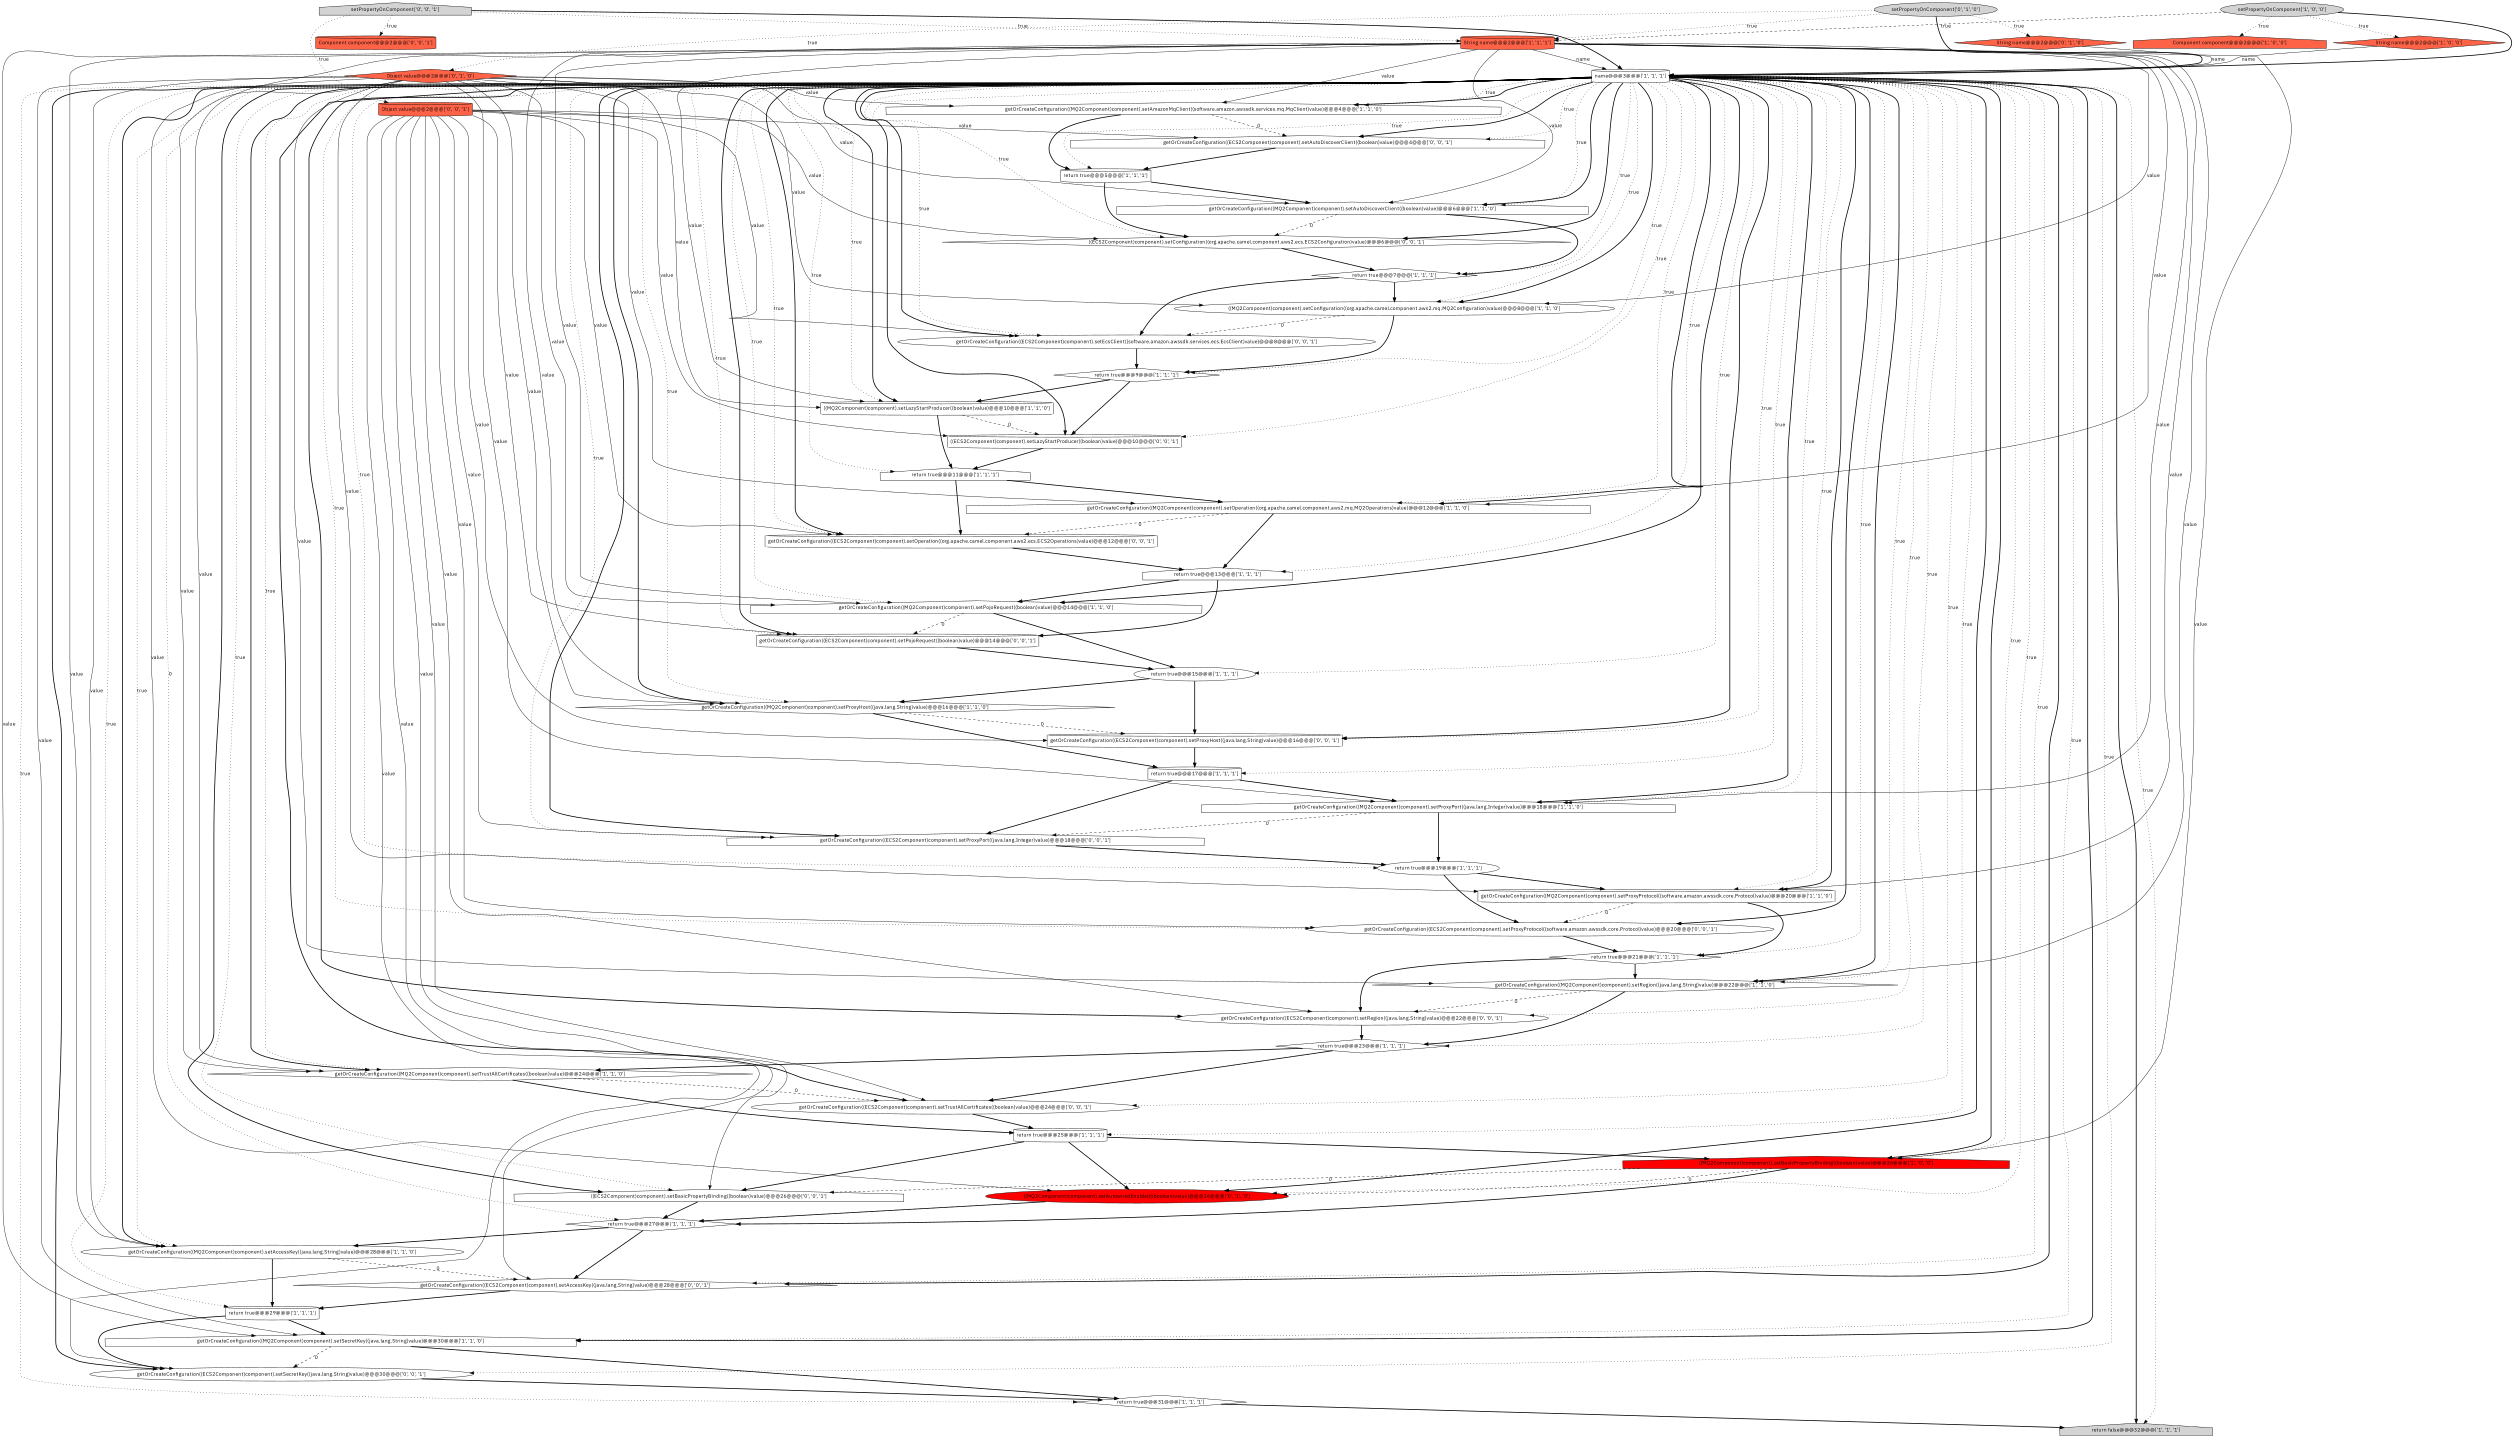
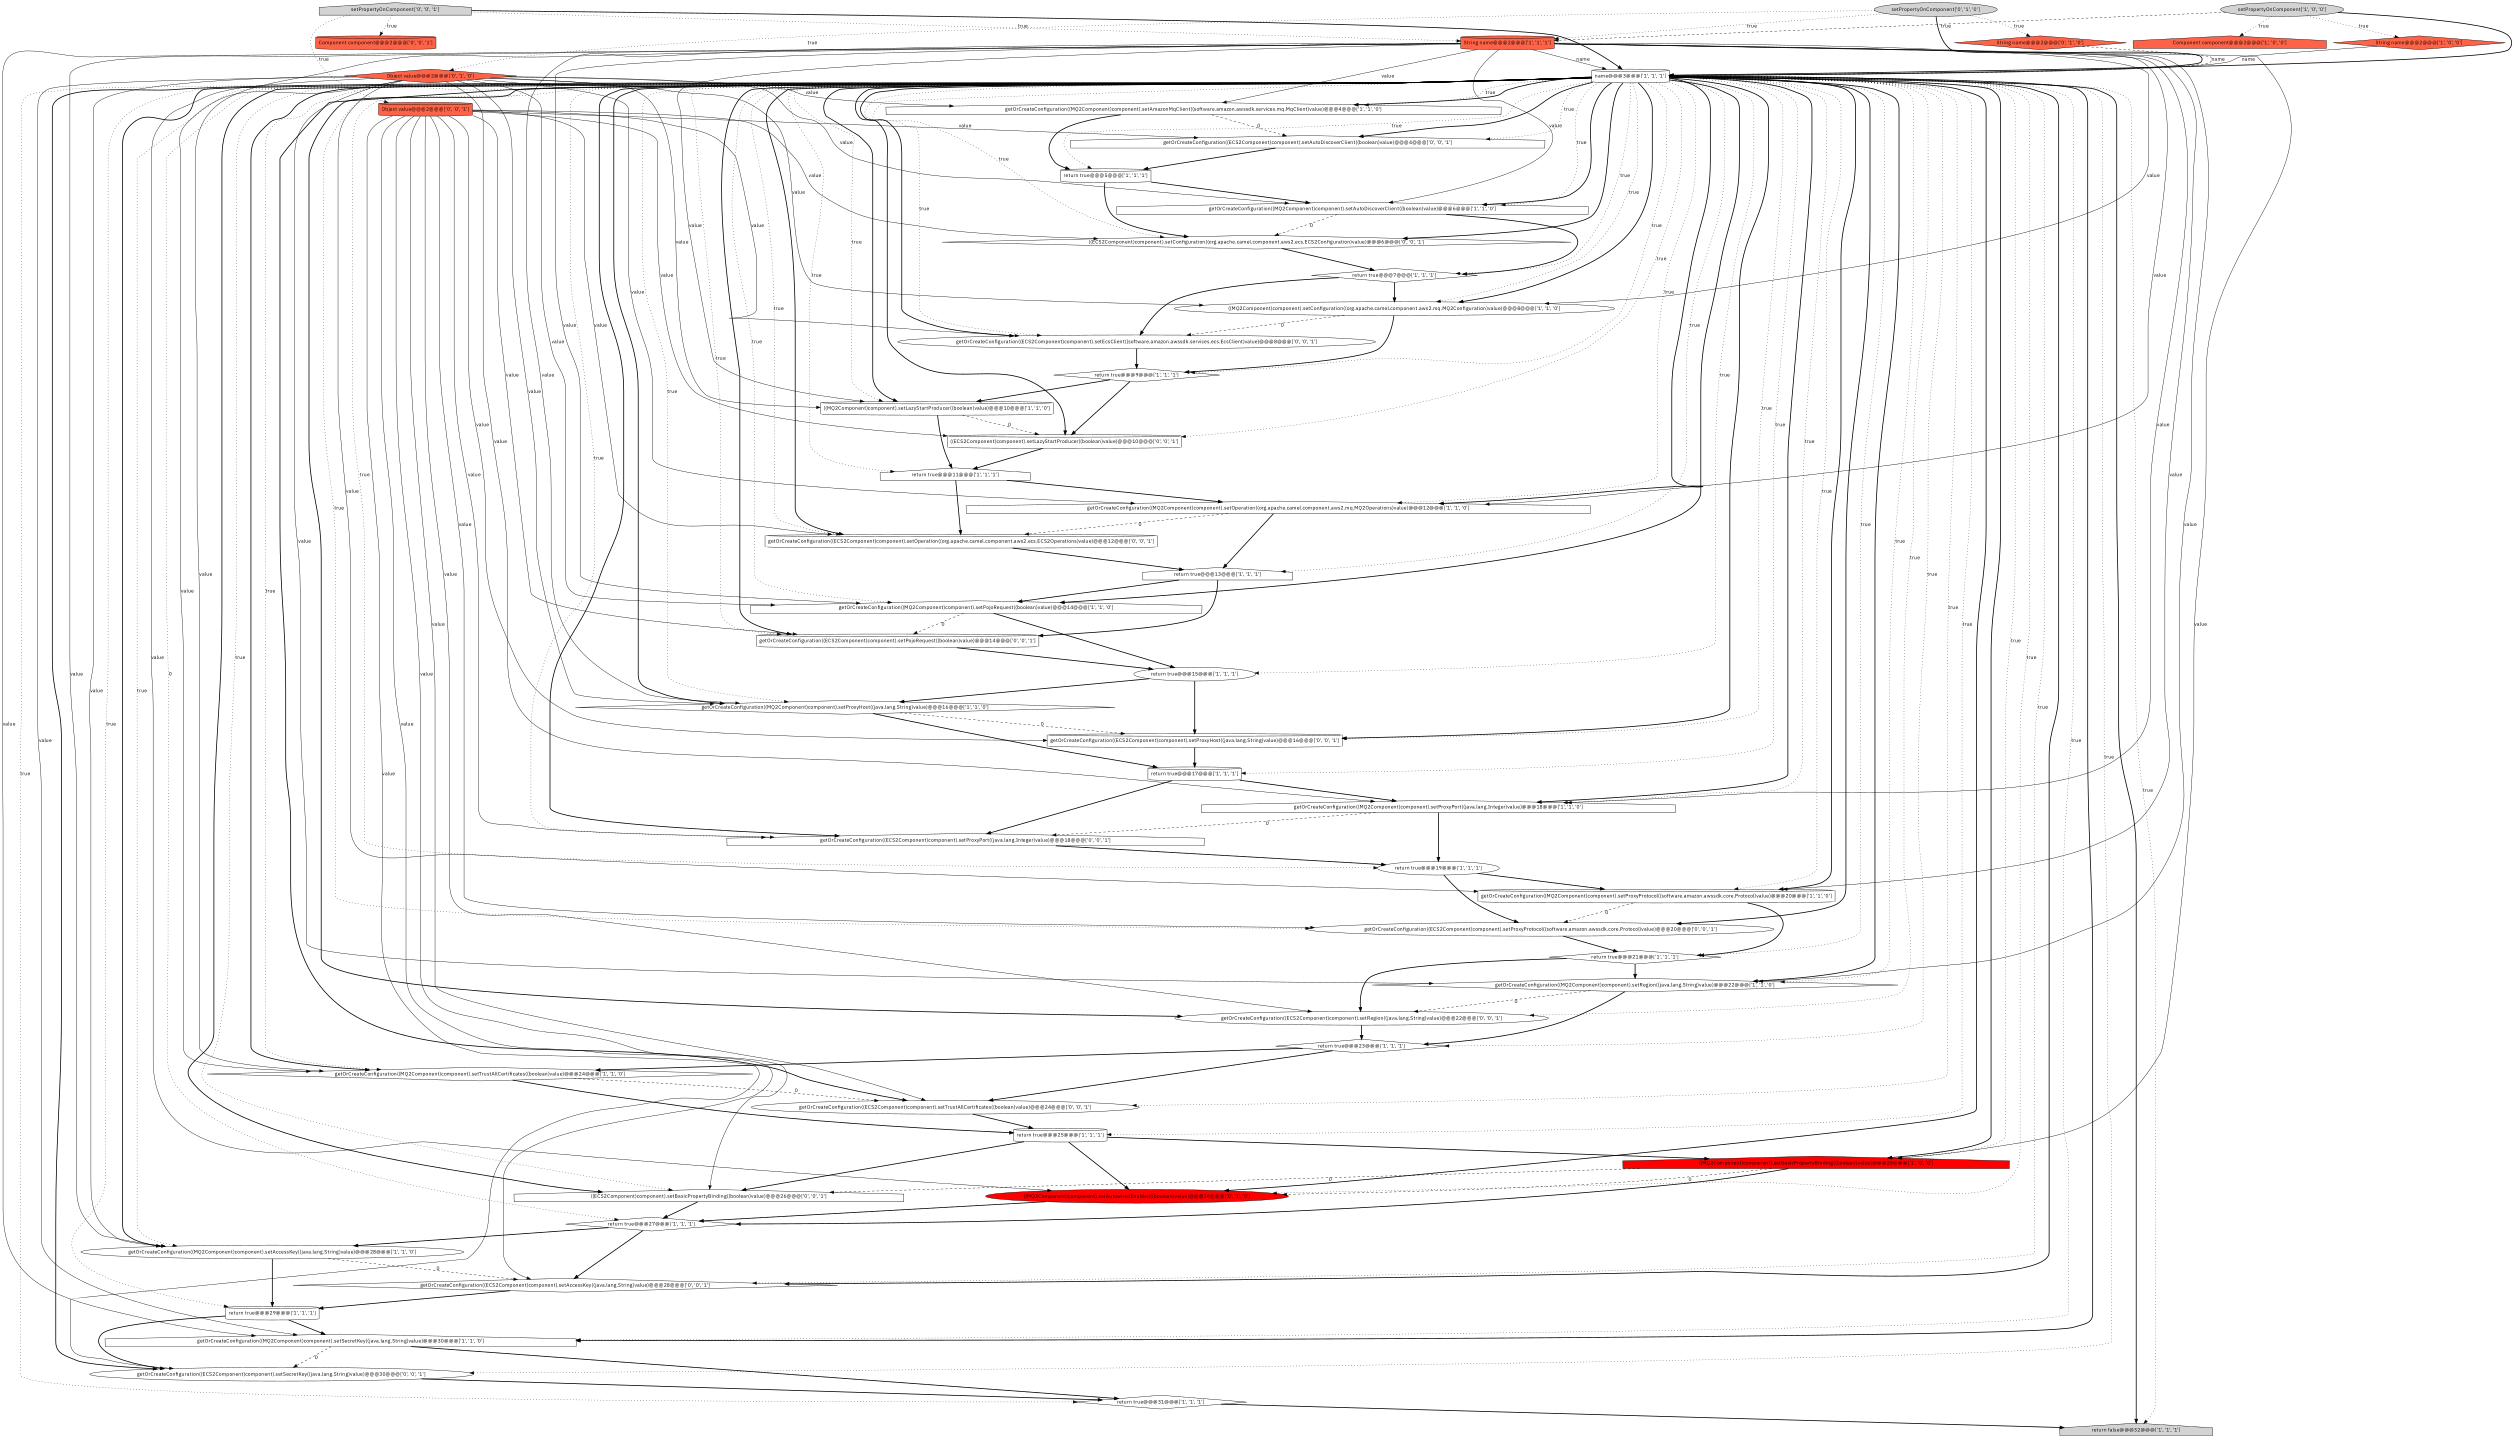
(2009, 72) -> (2009, 72)
